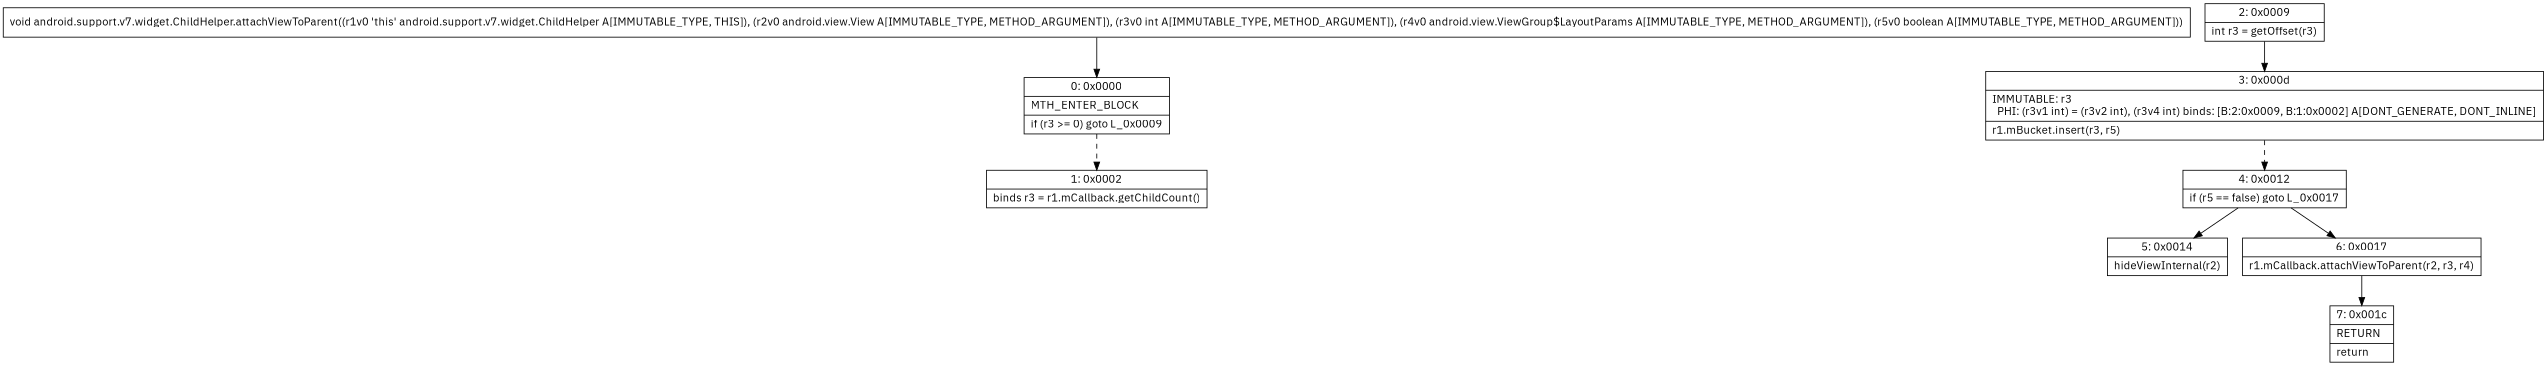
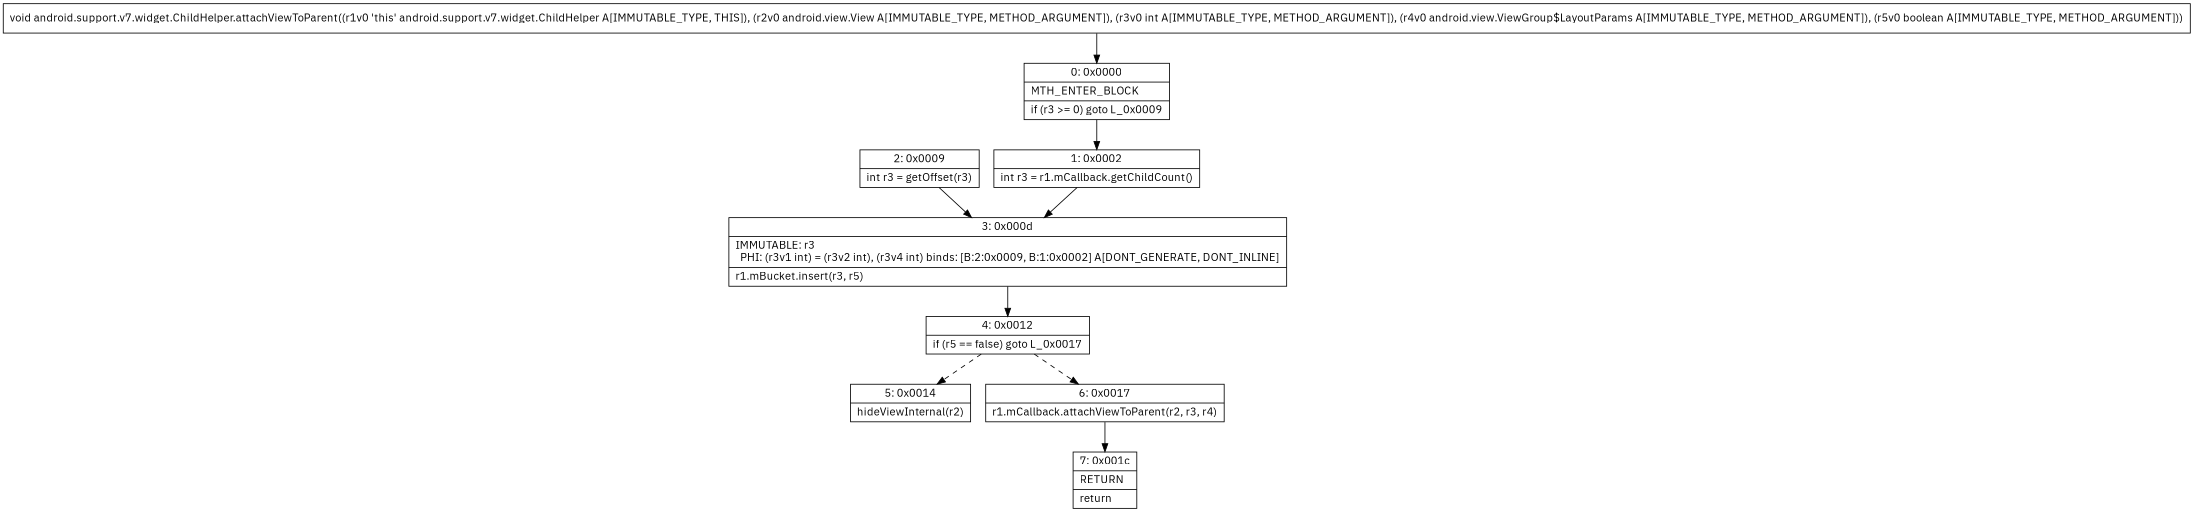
(1097, 148) -> (1097, 131)
(2265, 151) -> (1008, 297)
(1097, 198) -> (1097, 178)
none -> (1064, 200)
(2219, 221) -> (963, 367)
(2310, 221) -> (1053, 367)
